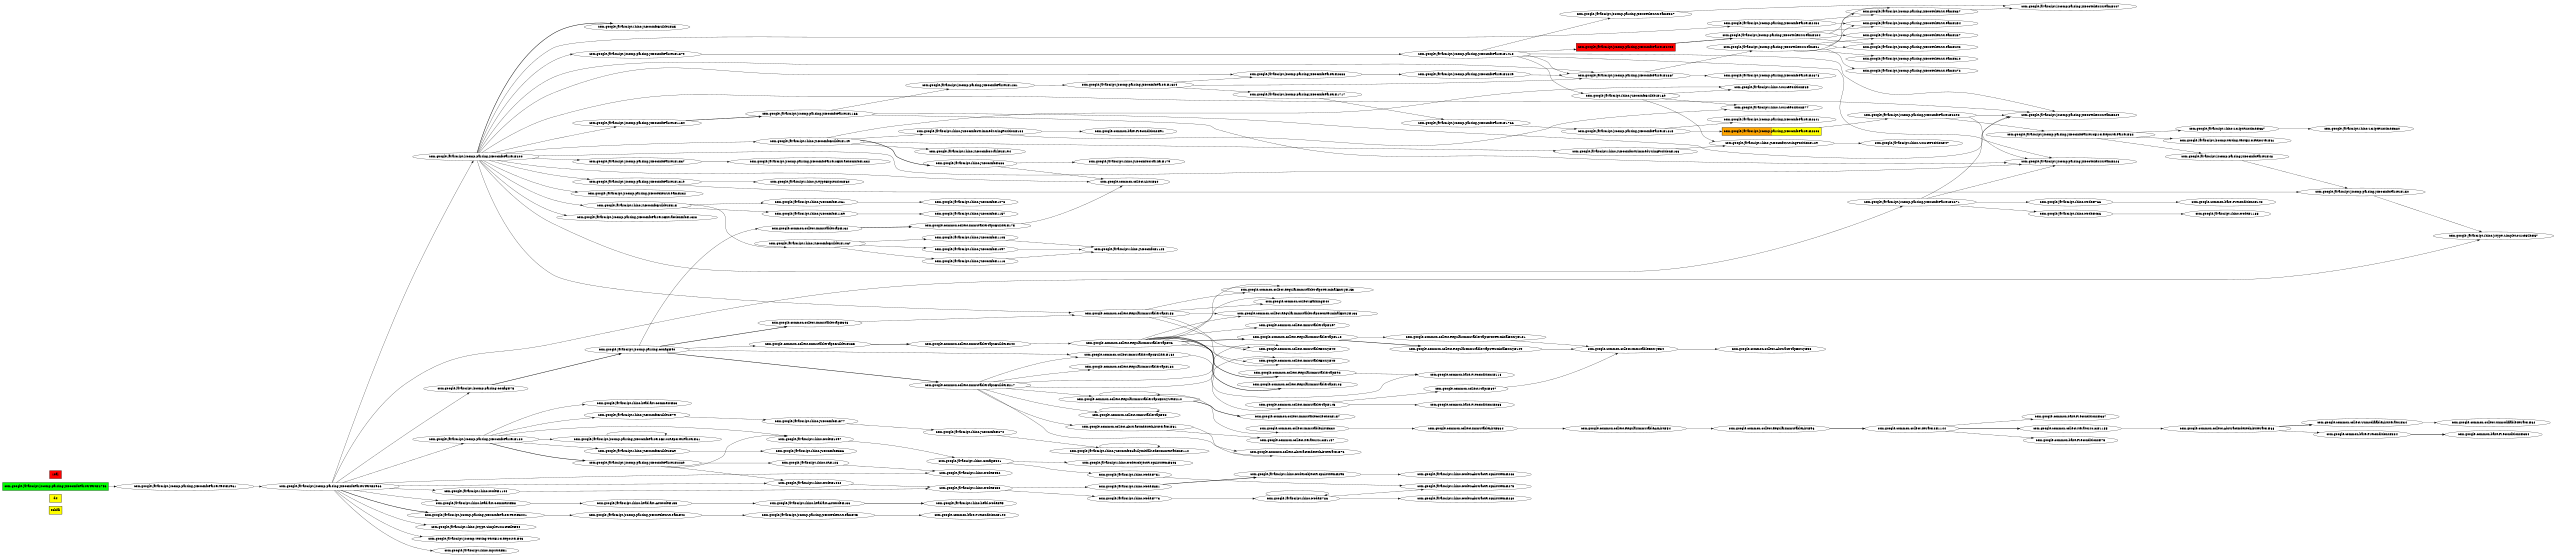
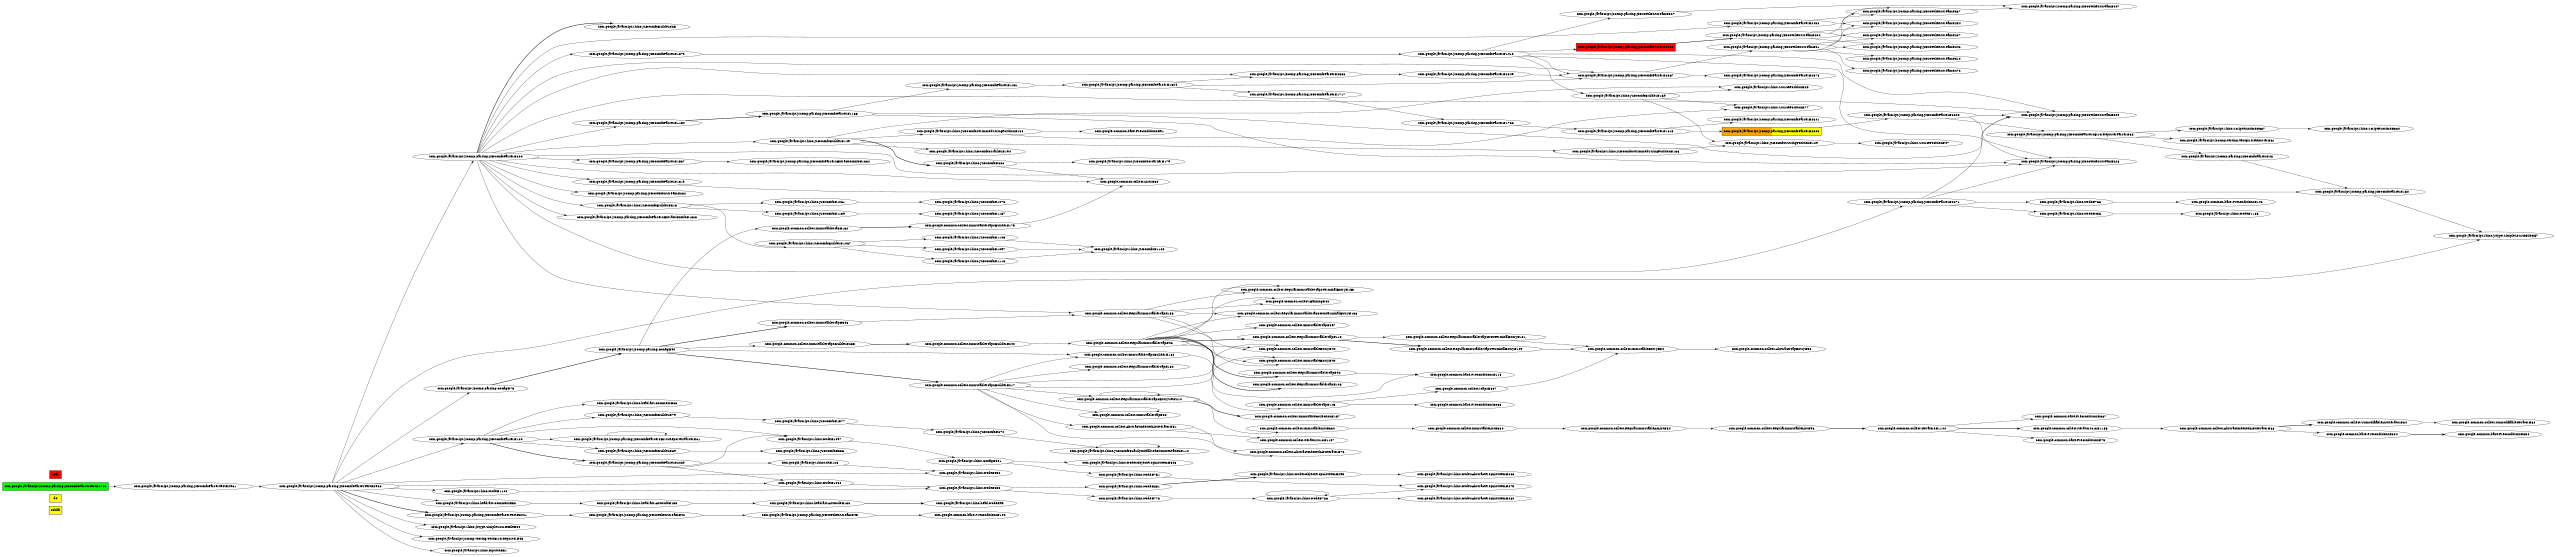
(810, 182) -> none
